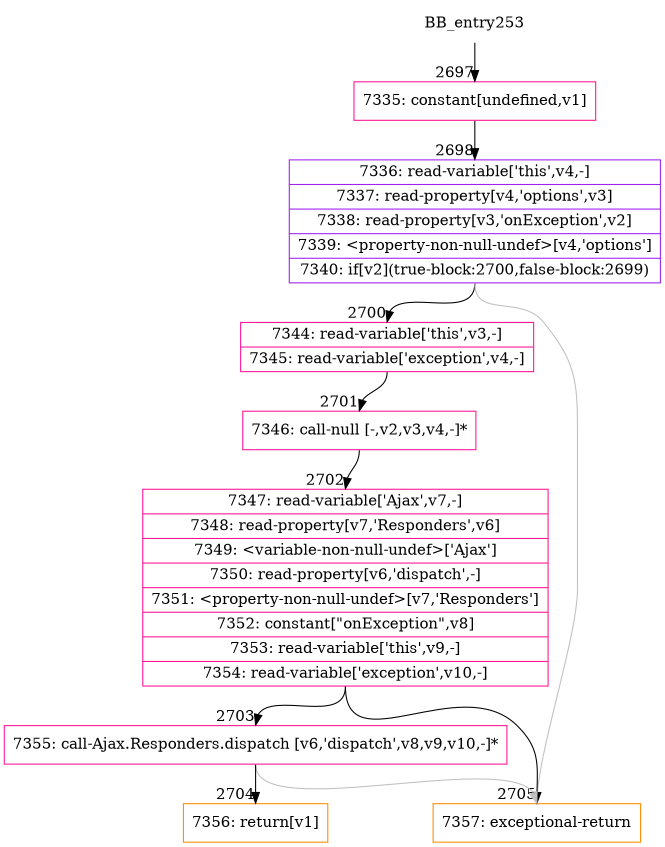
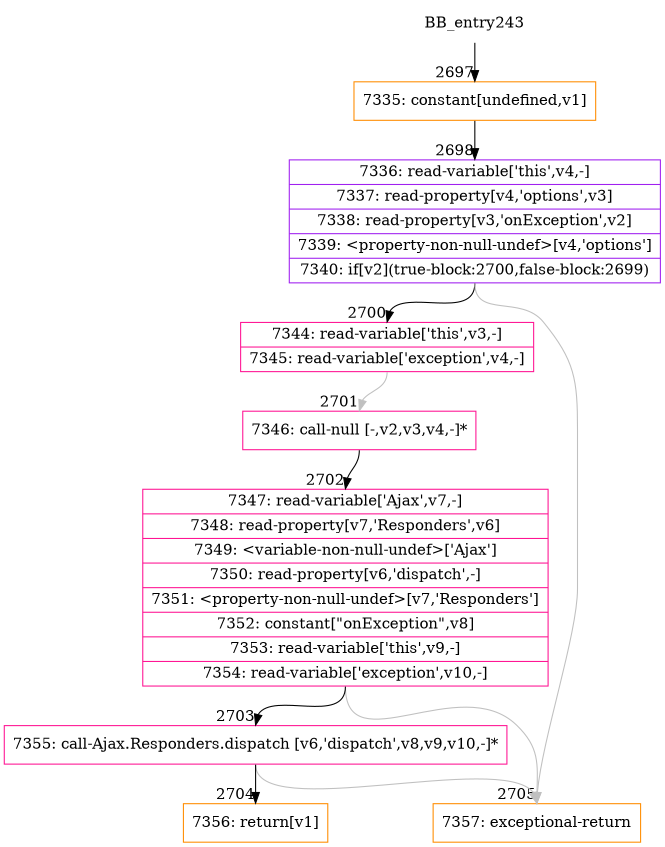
(475, 24) -> (475, 24)
(475, 101) -> (475, 101)
(378, 388) -> (378, 388)
(459, 708) -> (459, 708)
